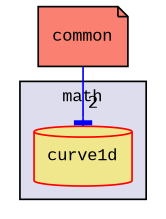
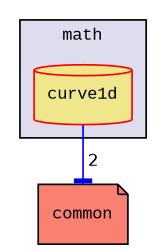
(83, 92) -> (83, 150)
